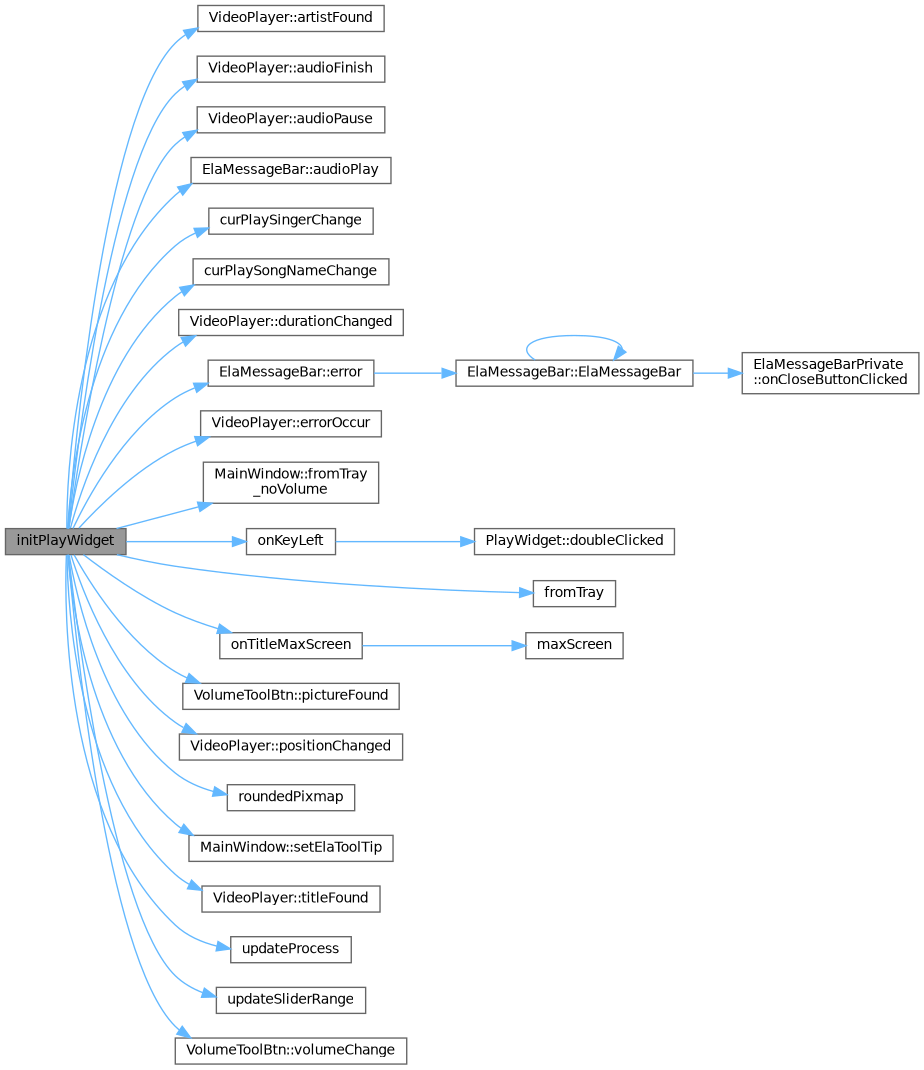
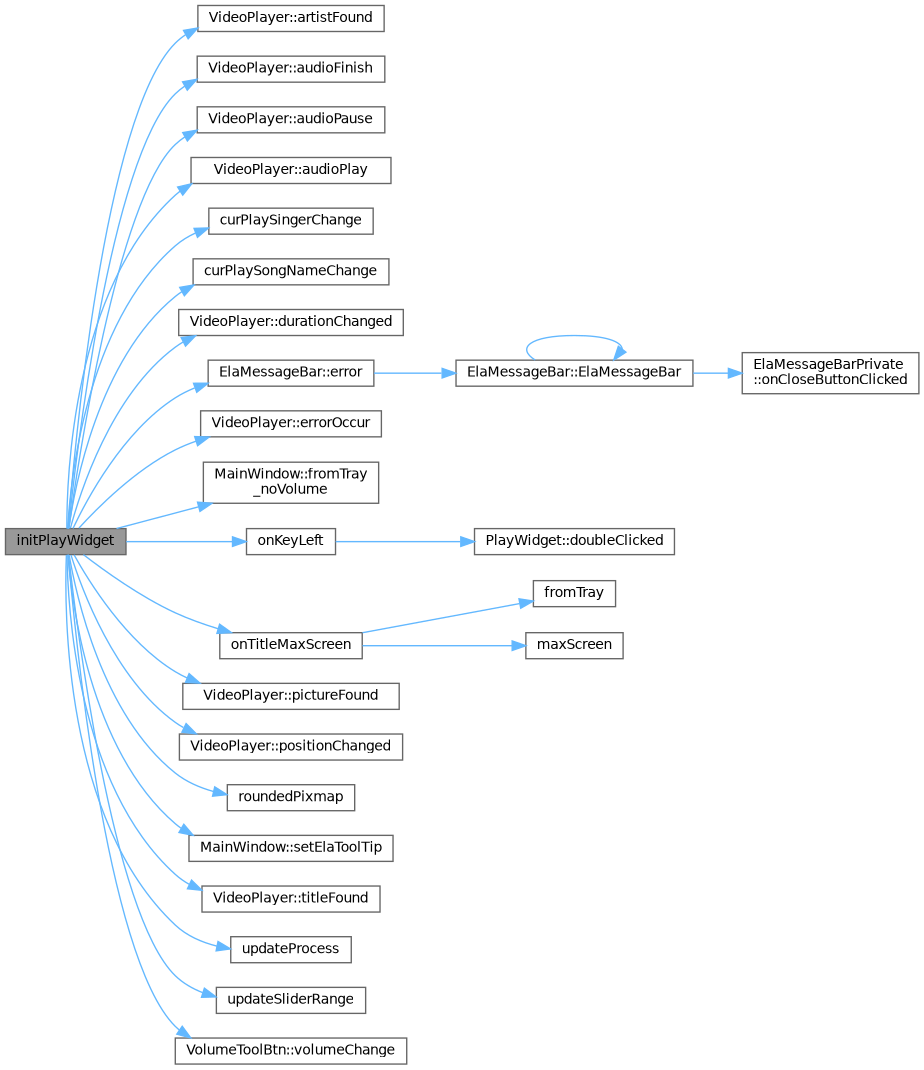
(291, 170) -> (291, 170)
(317, 582) -> (441, 618)
(291, 696) -> (291, 696)
